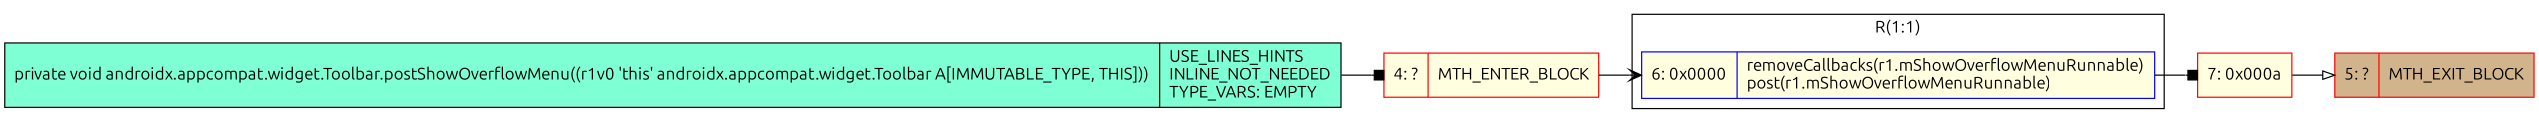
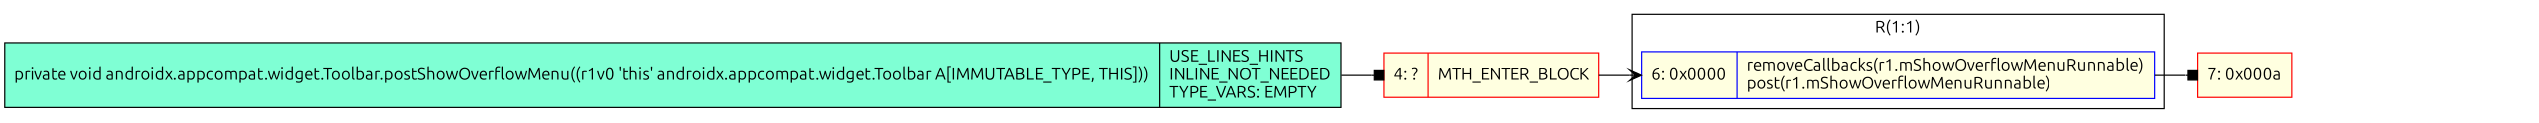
(2434, 75) -> none
